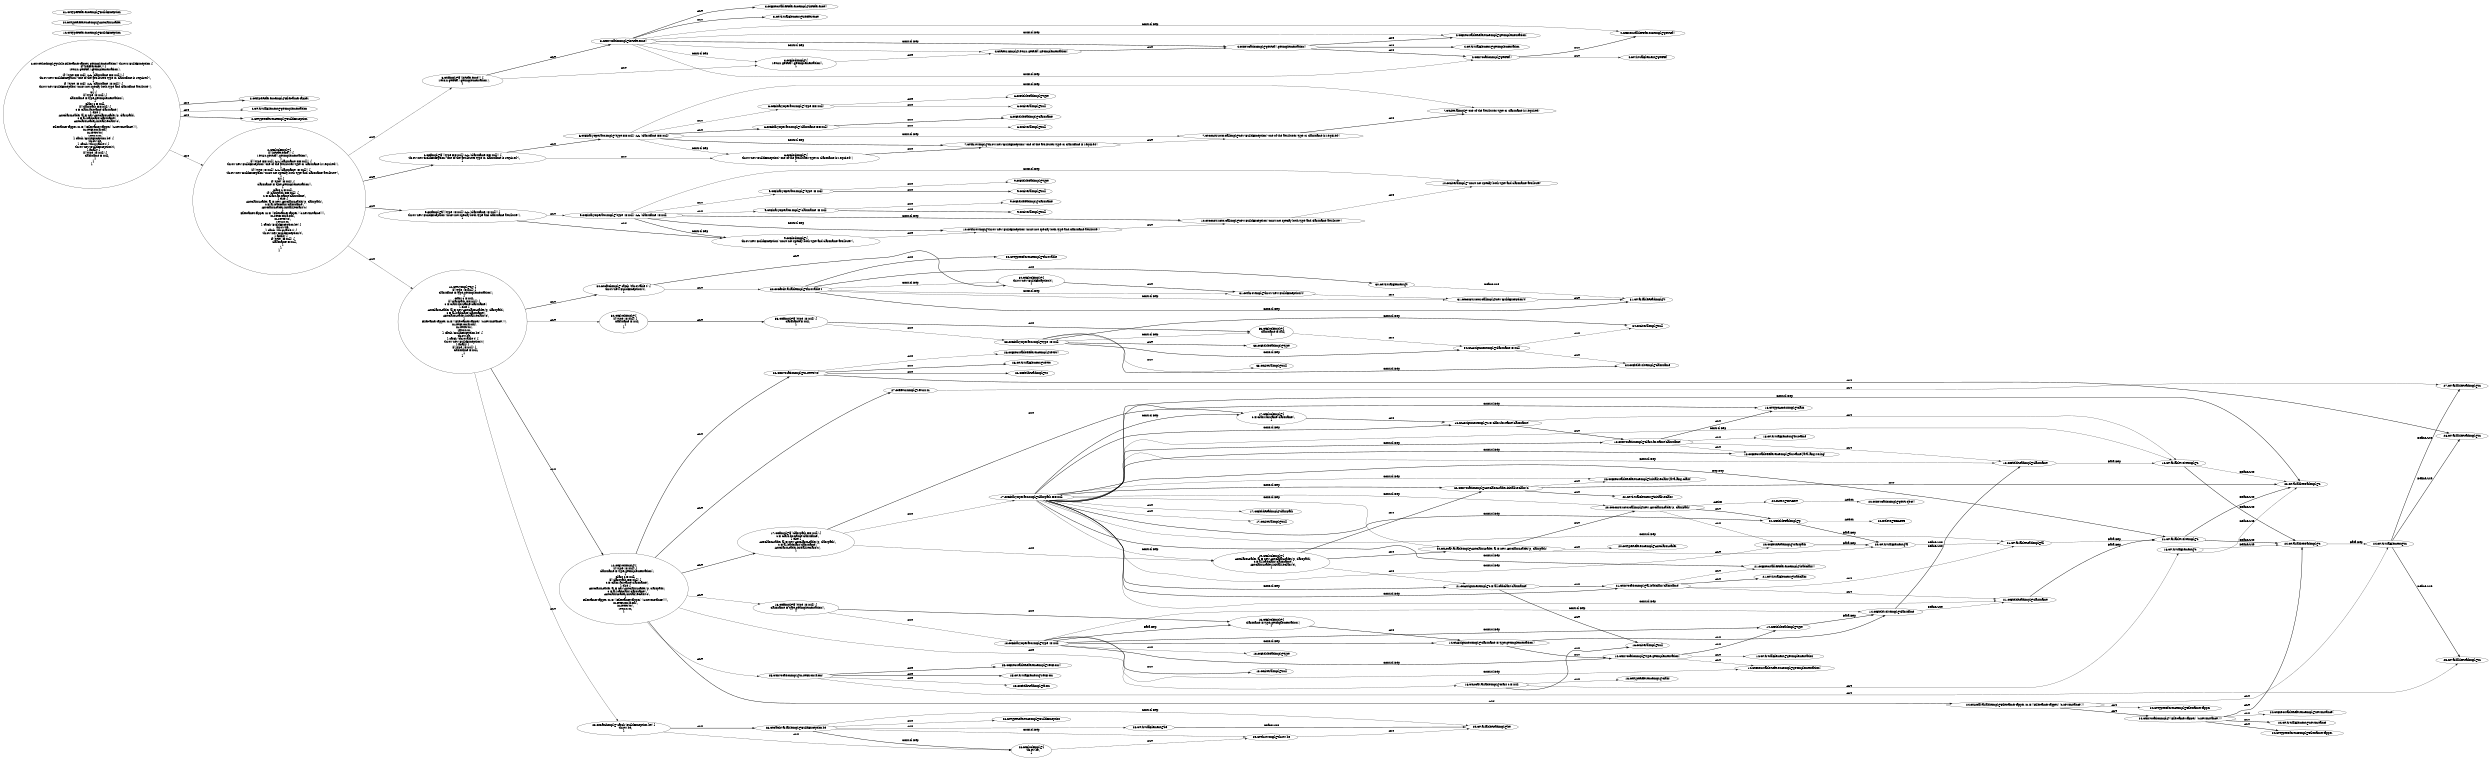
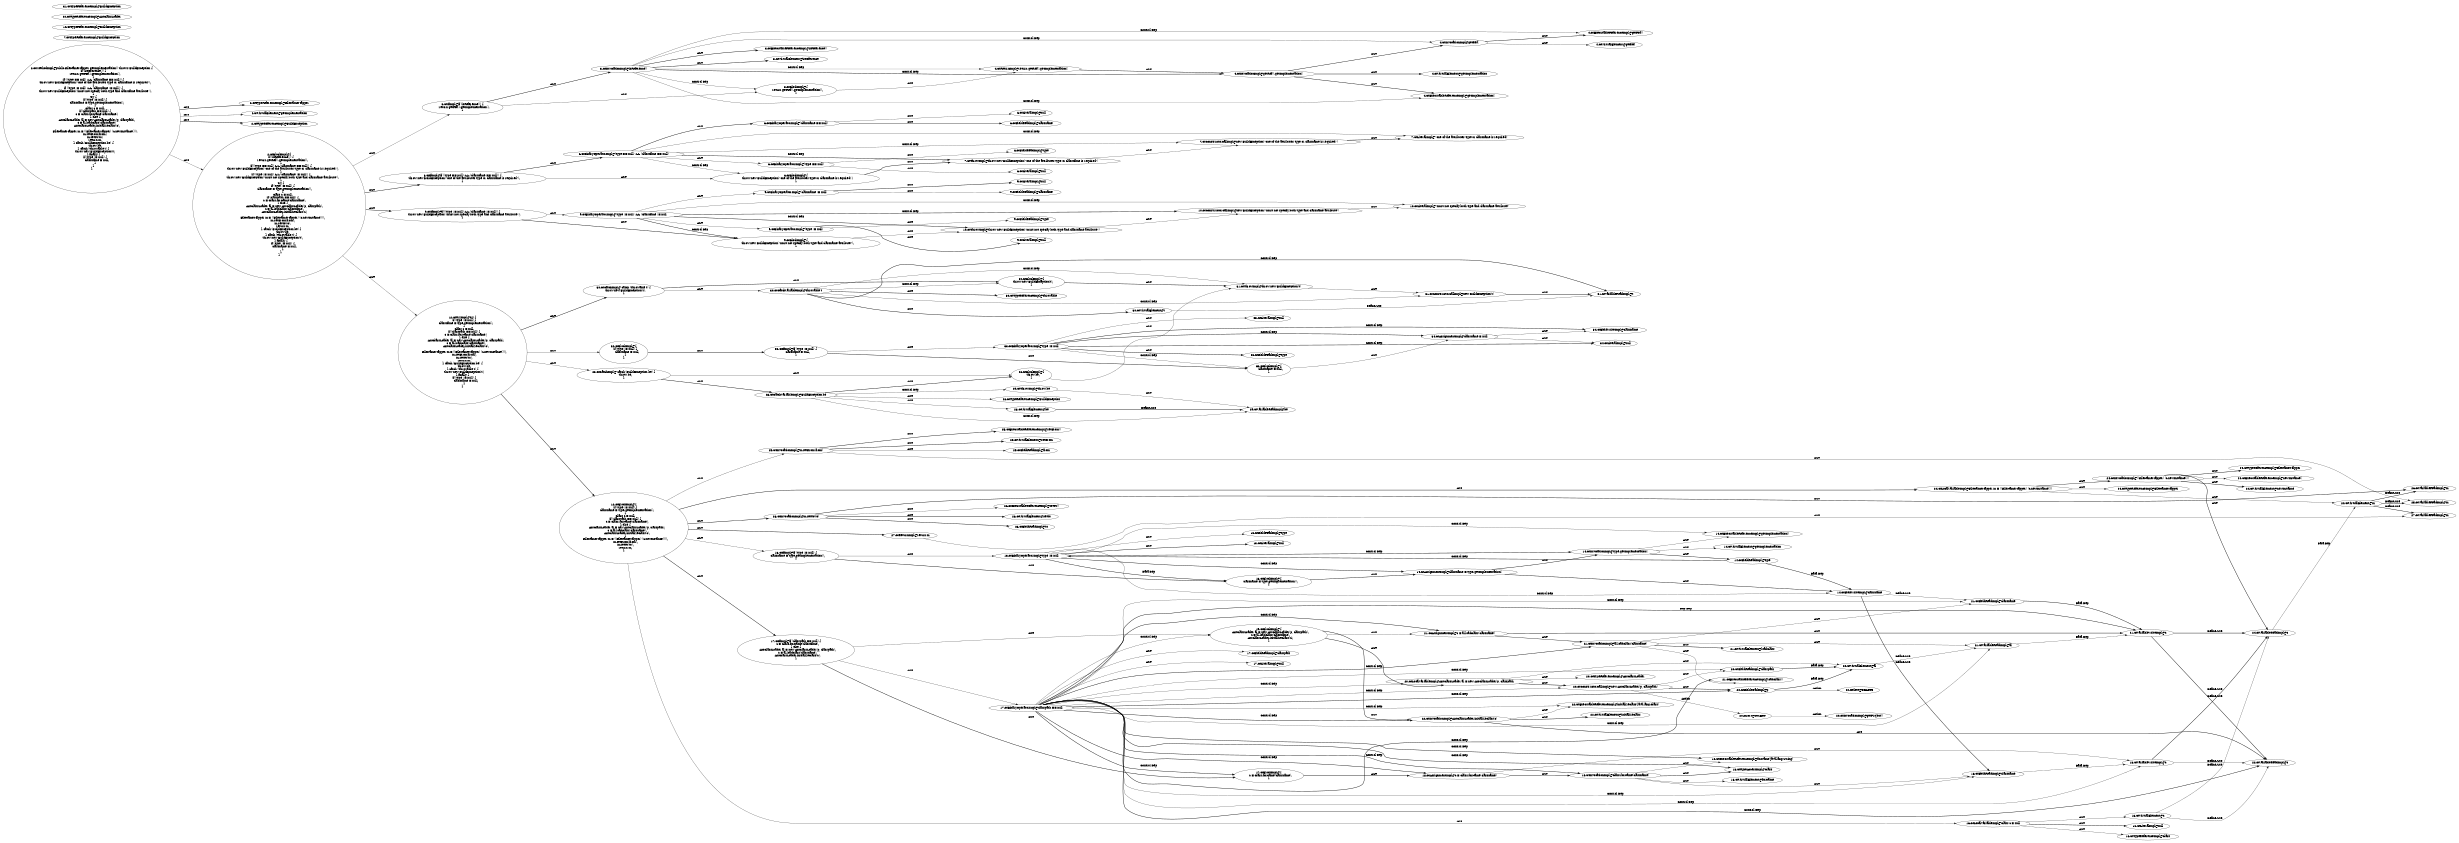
none -> (92, 38)
(1567, 618) -> (1814, 633)
(1412, 634) -> (1399, 558)
(910, 741) -> (910, 382)
(1148, 744) -> (1139, 340)
